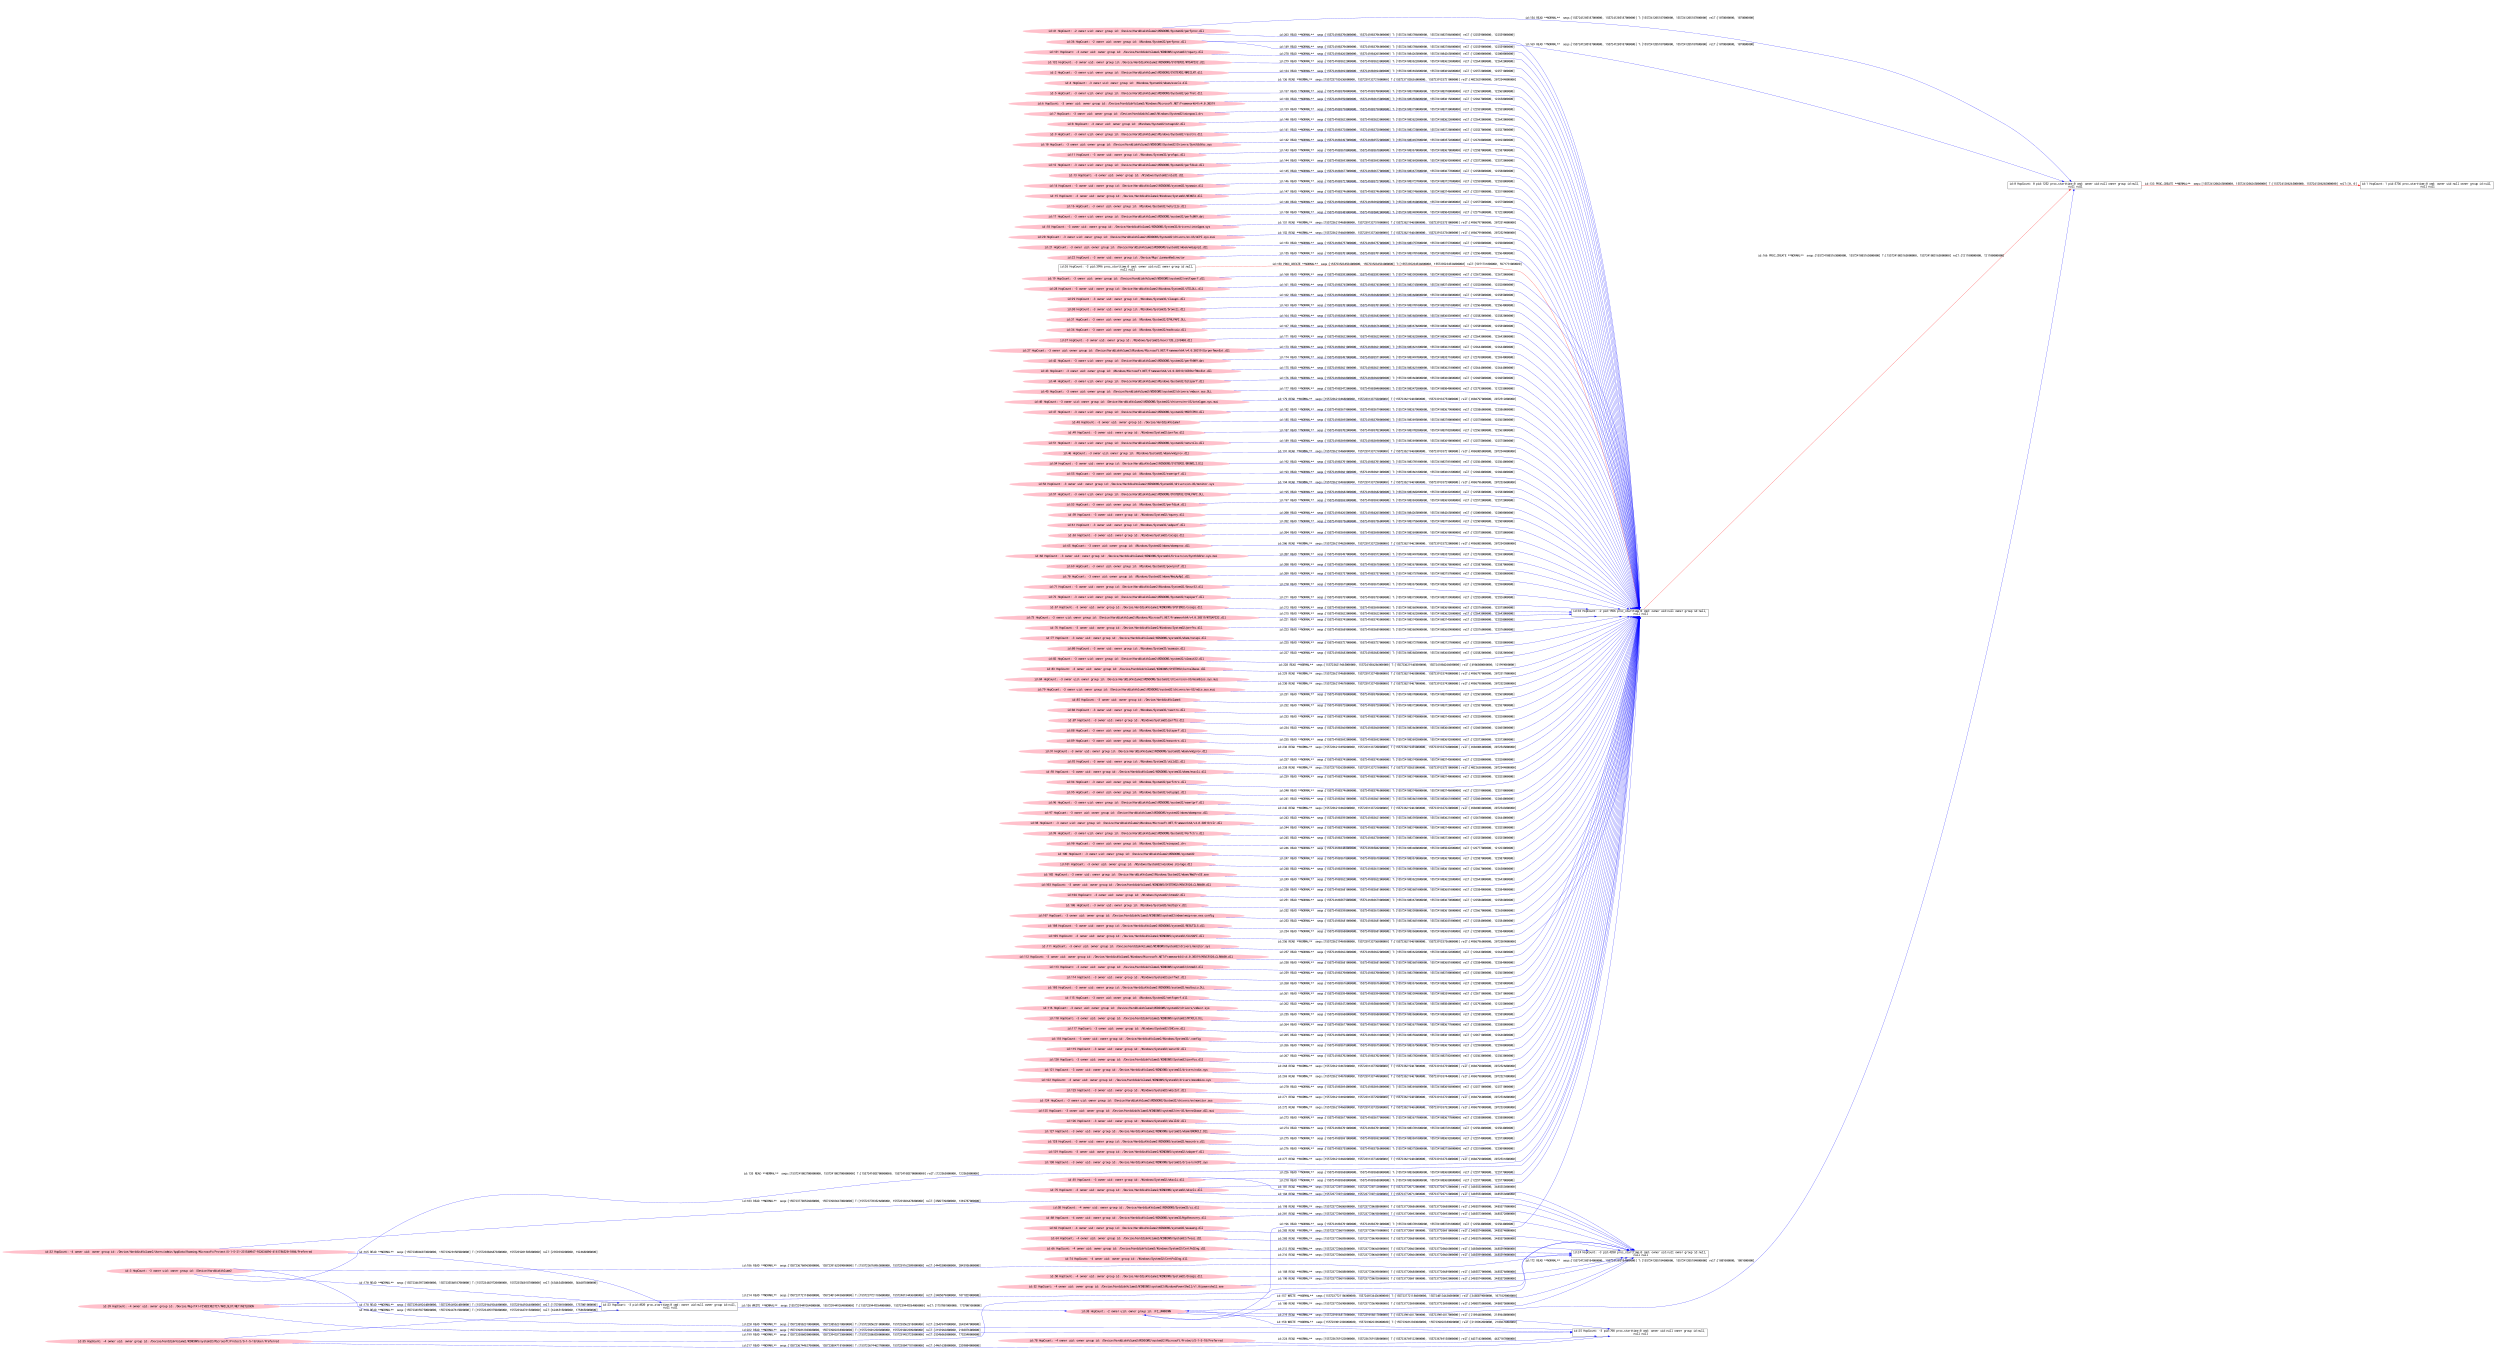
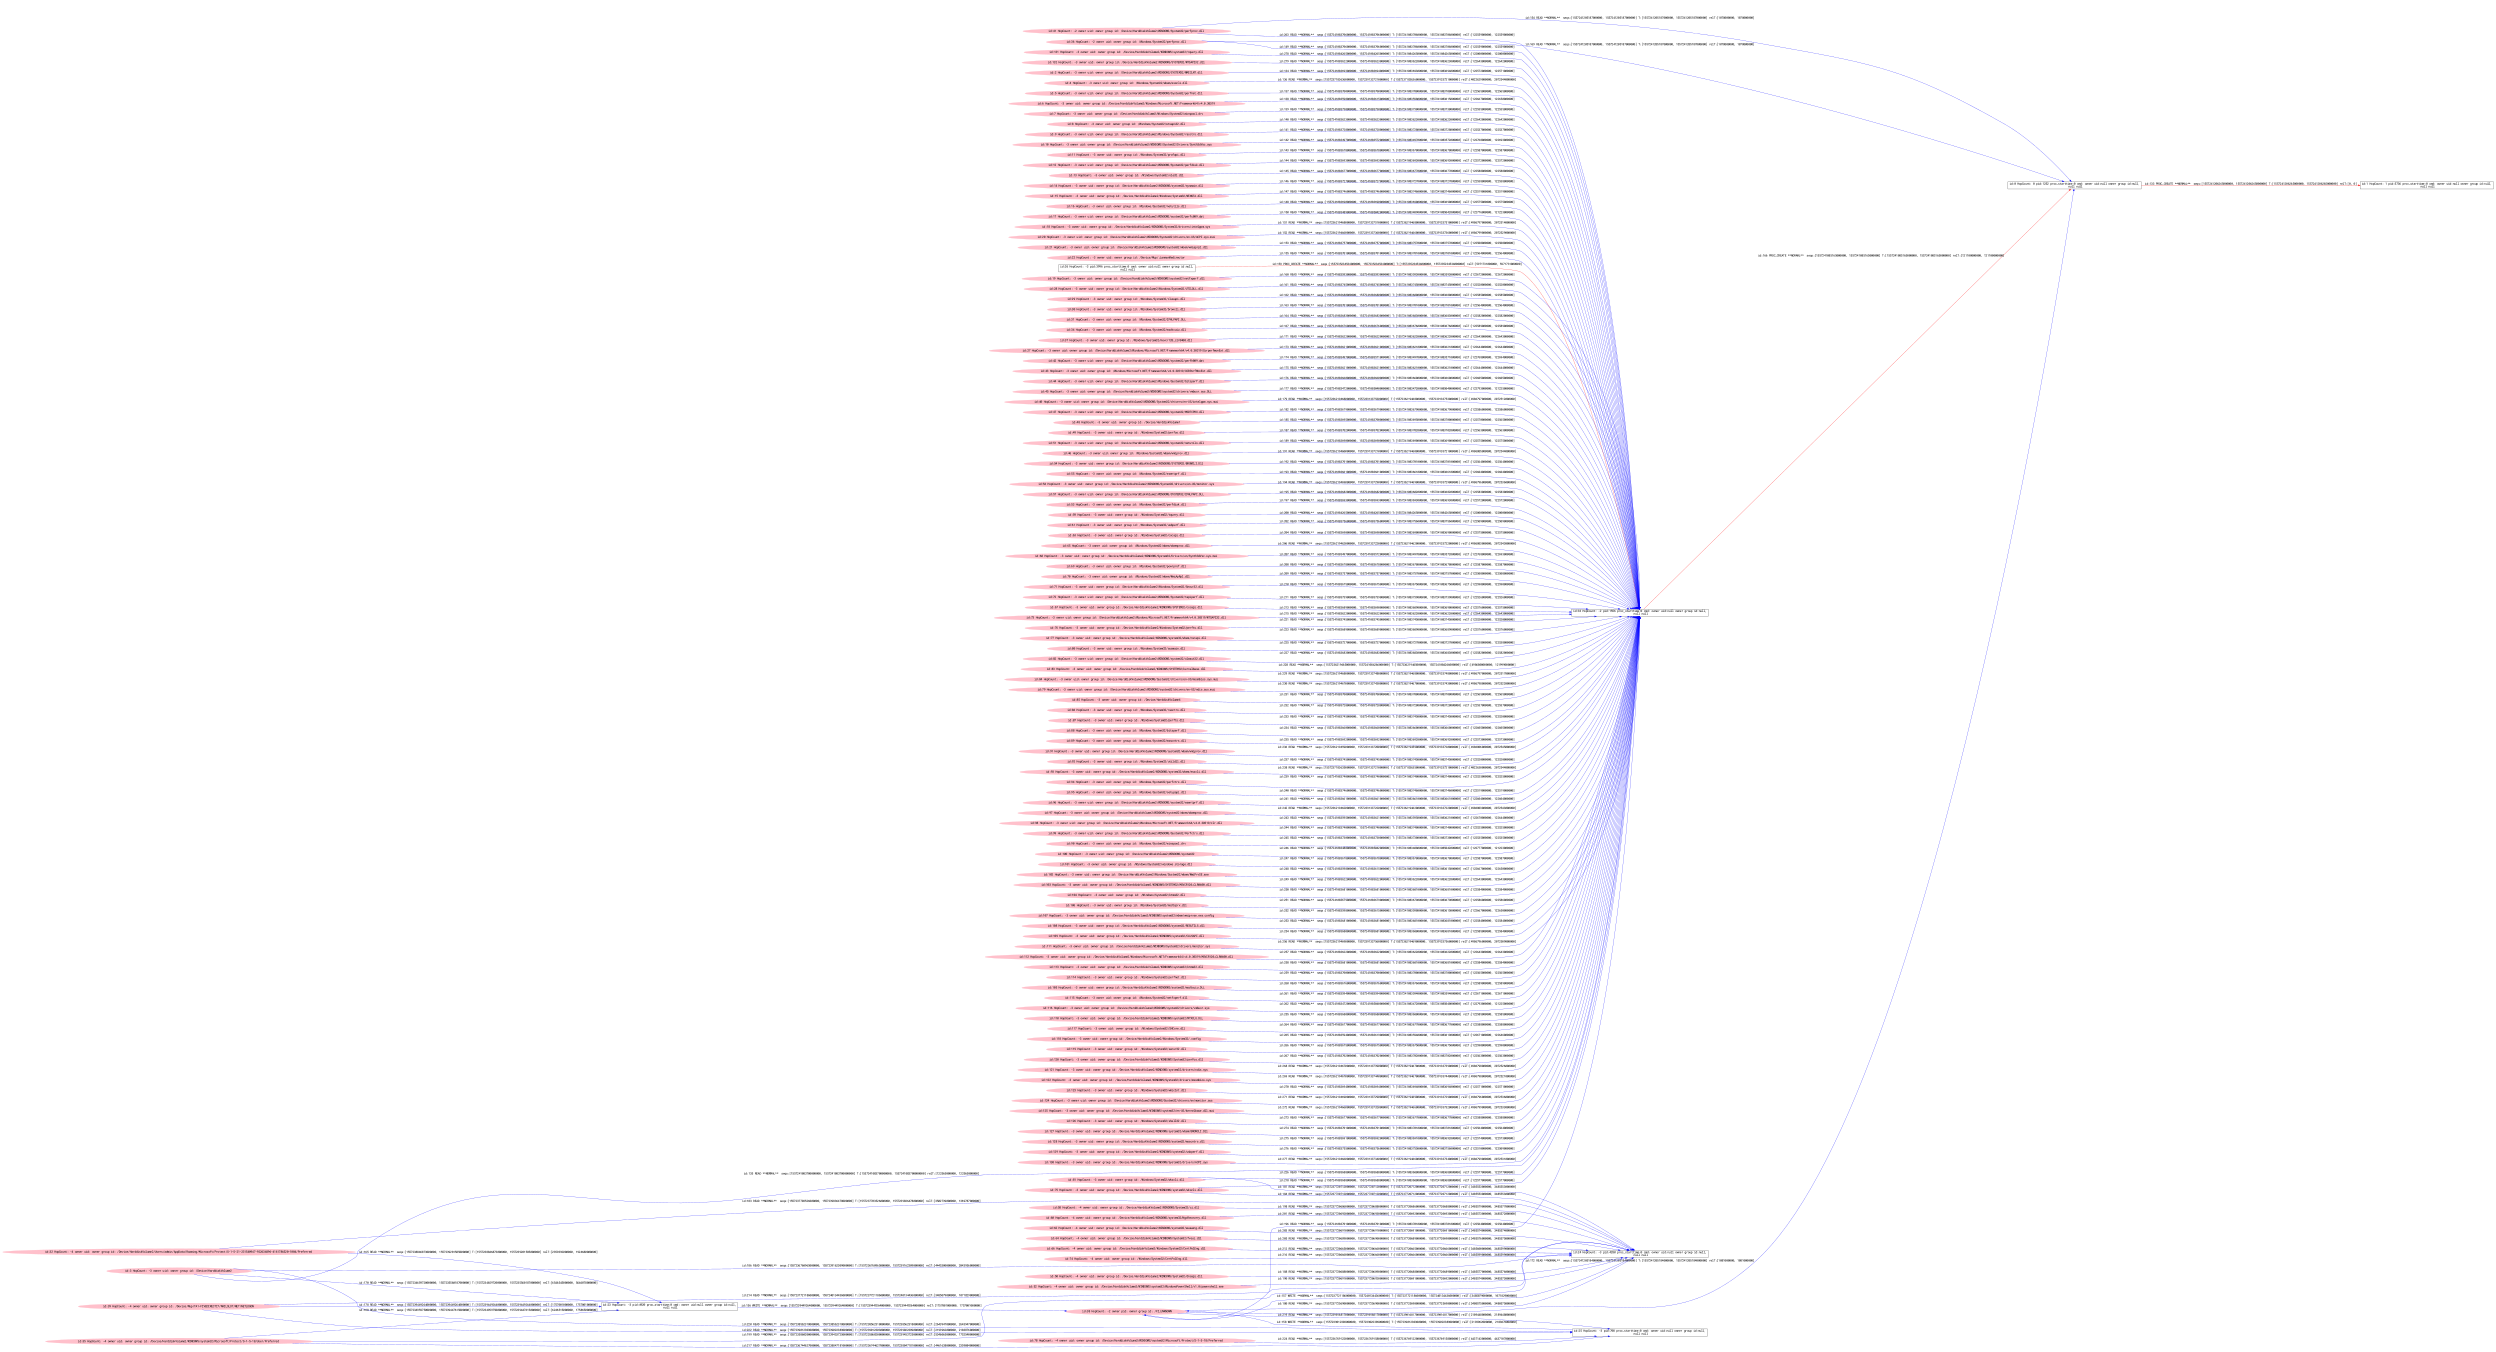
(1127, 1312) -> (1127, 1312)
